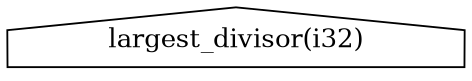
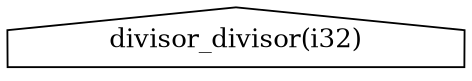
(236, 40) -> (236, 40)
